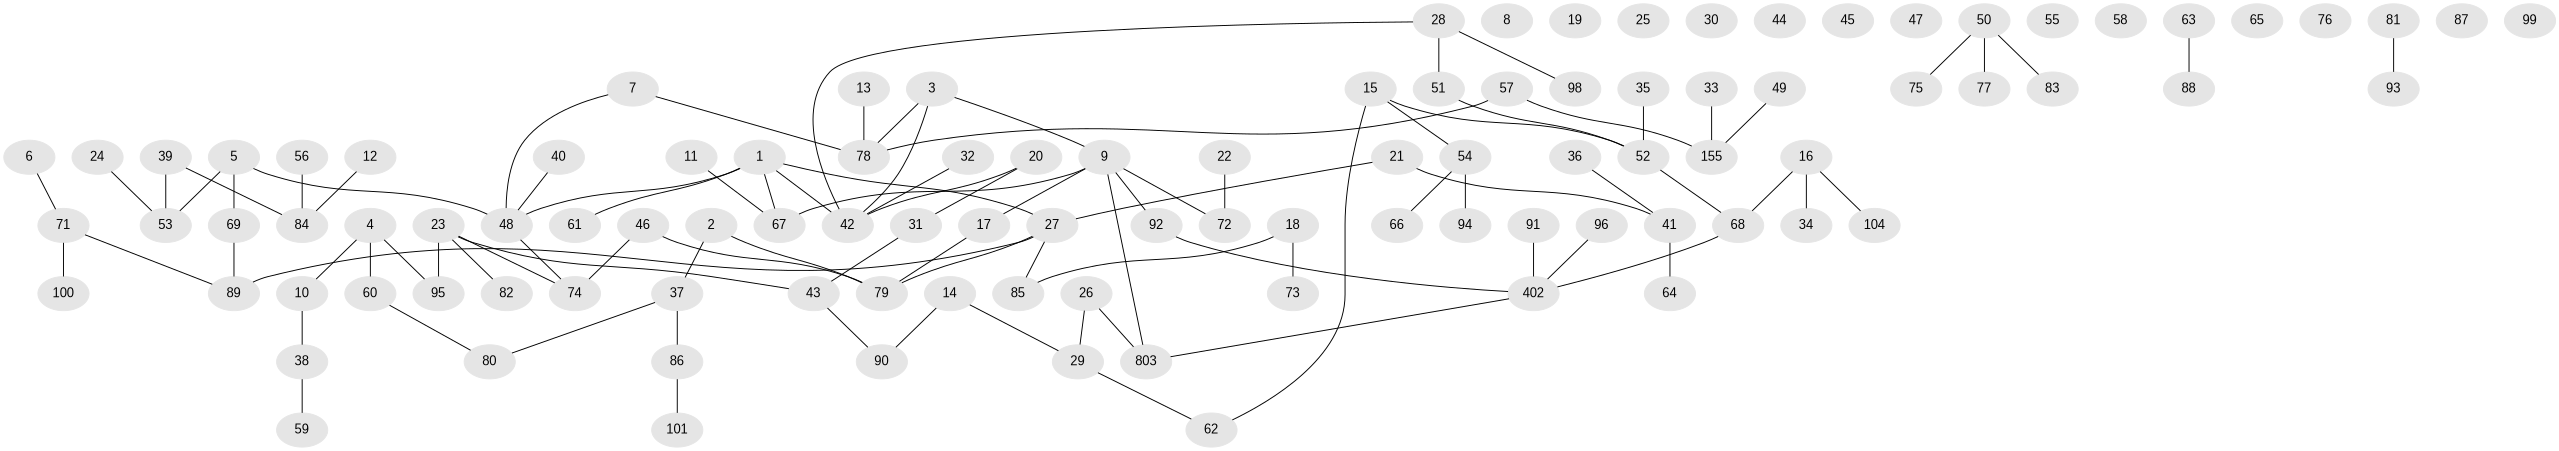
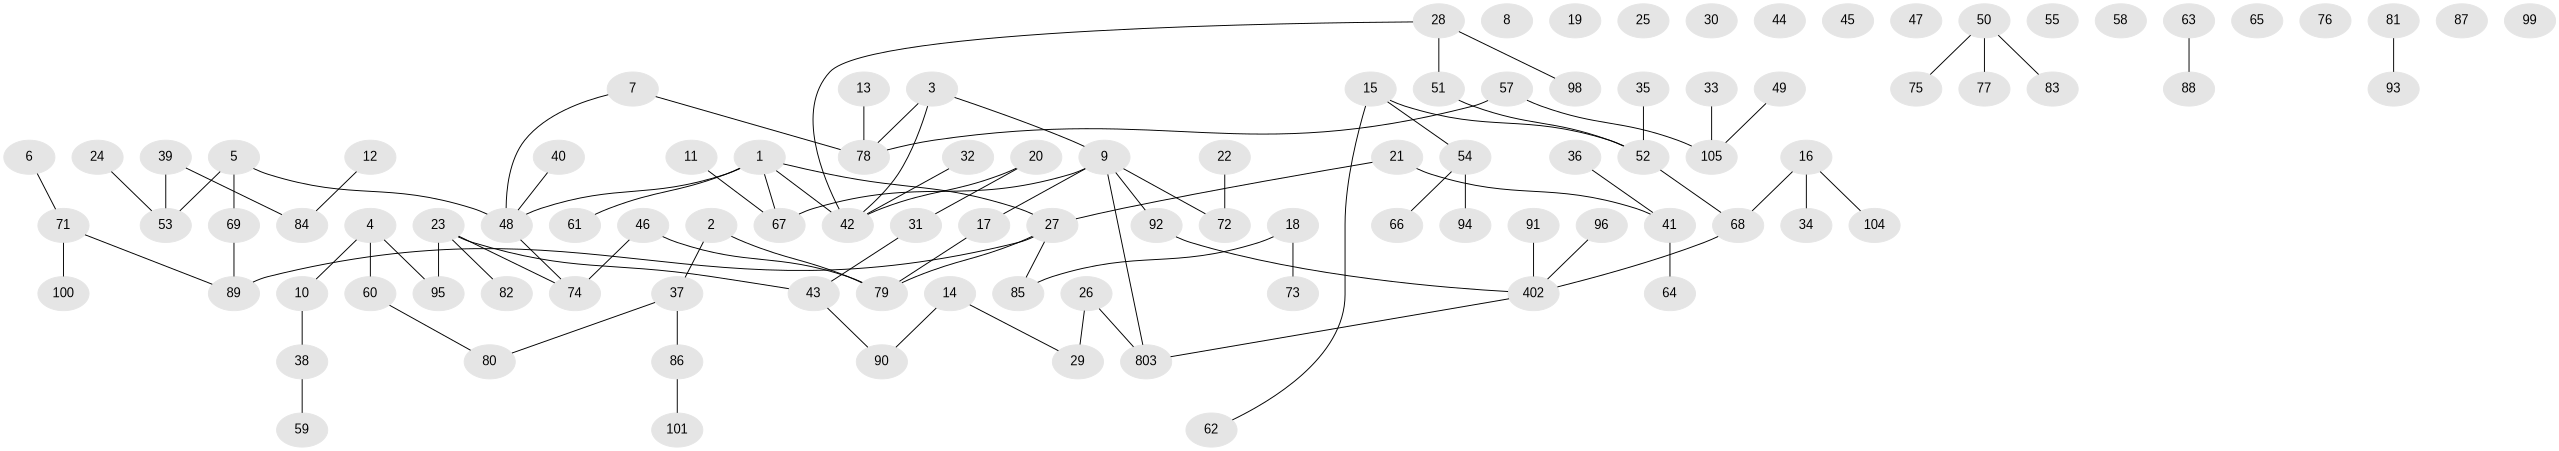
(302, 157) -> none
(1712, 157) -> (1712, 157)
(1145, 396) -> none
